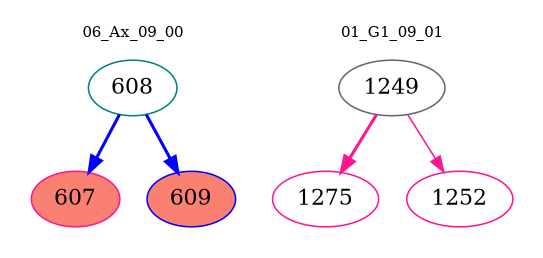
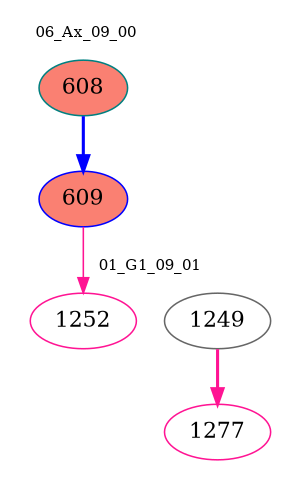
(133, 88) -> (83, 88)
(421, 137) -> (83, 261)
(76, 199) -> none
(326, 199) -> (218, 432)
